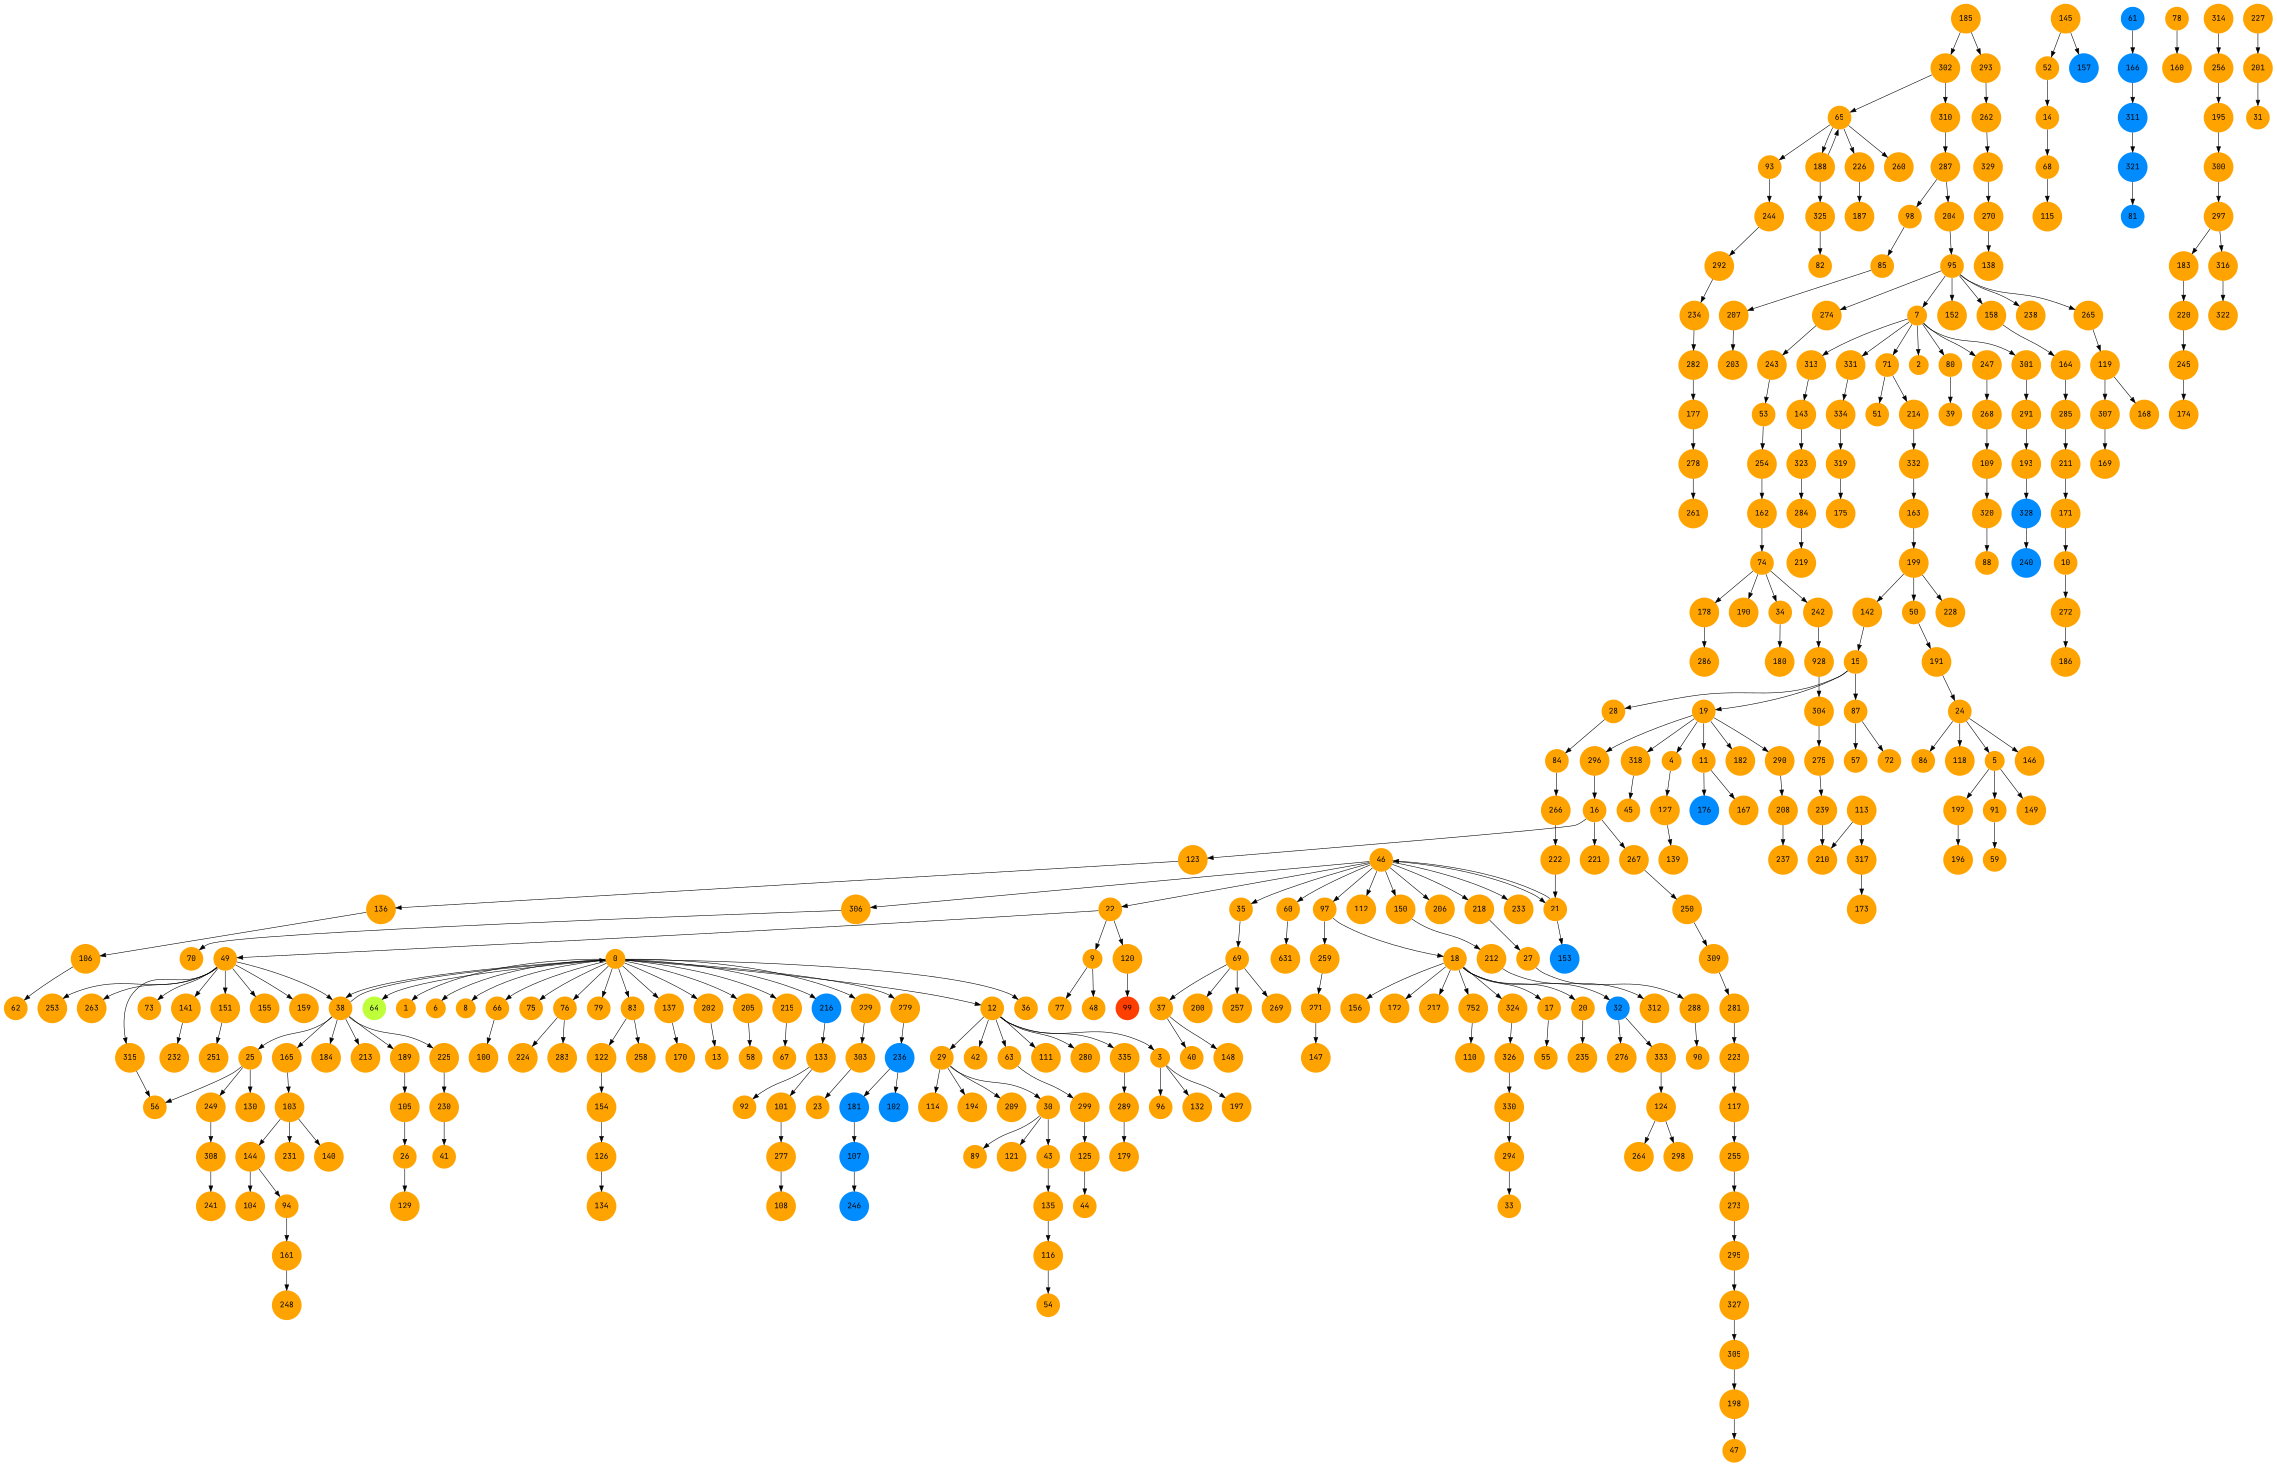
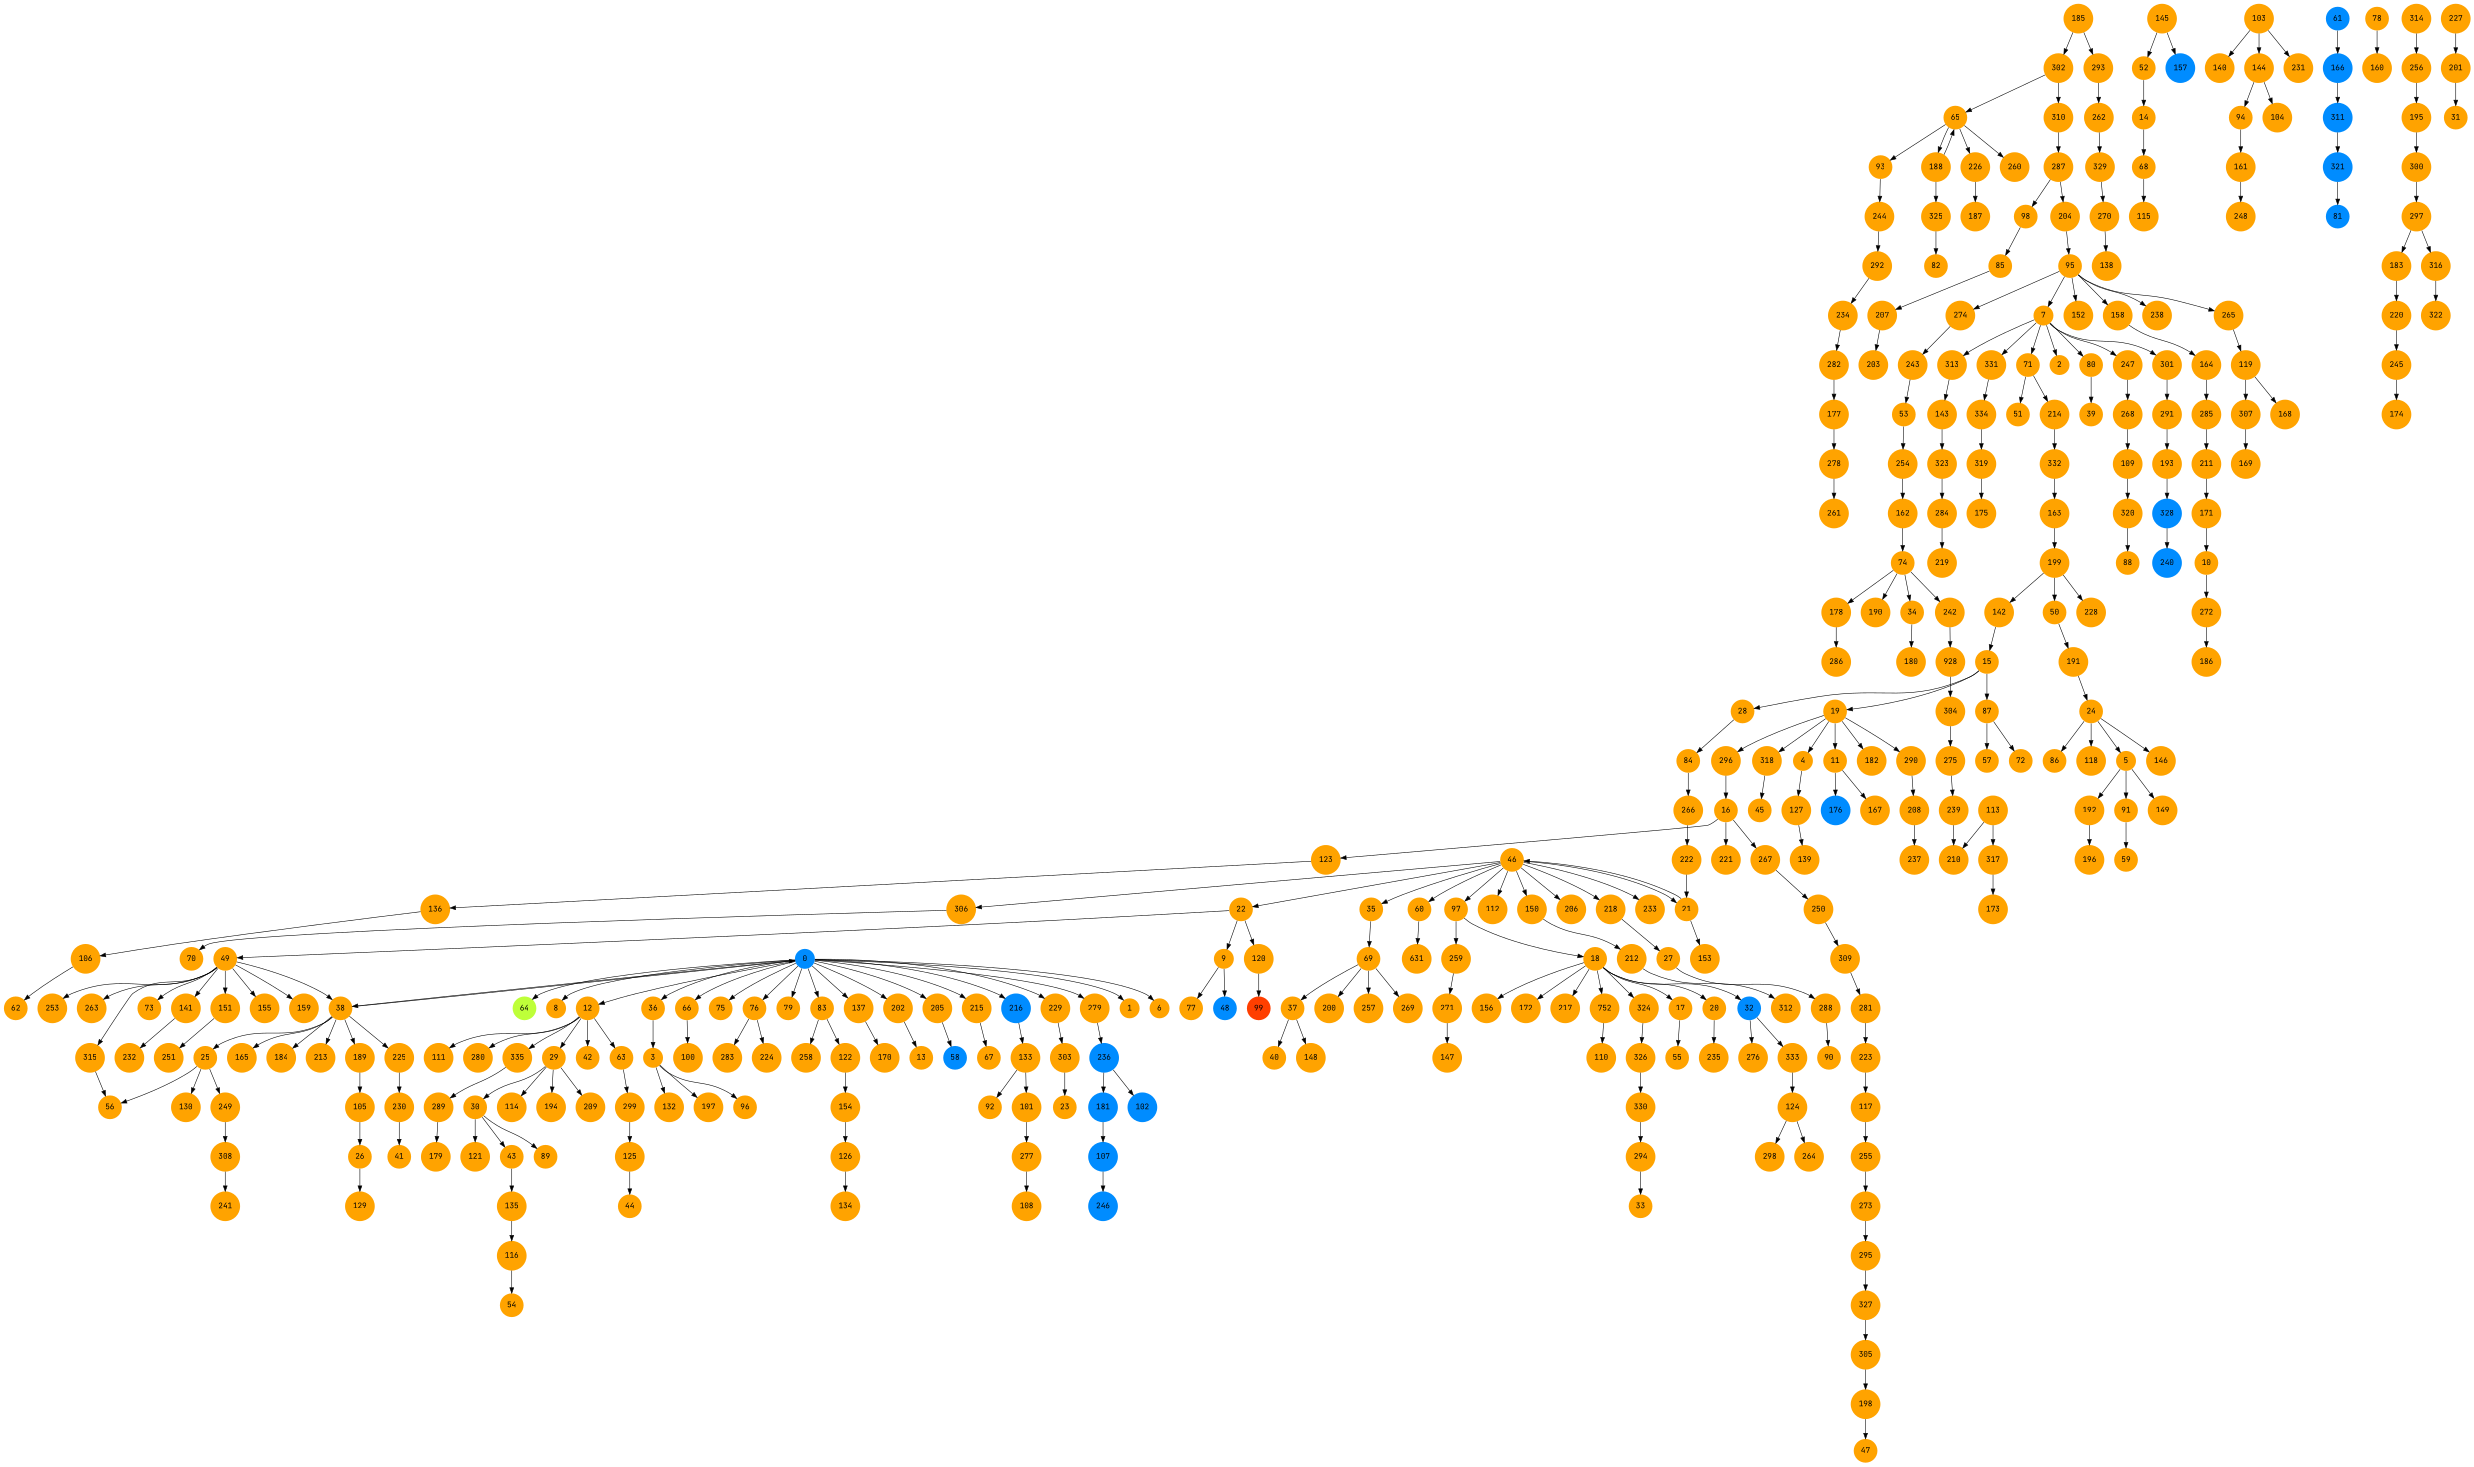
(615, 959) -> (805, 959)
(1565, 959) -> (1705, 959)
(1094, 1008) -> (1225, 1008)
(1082, 1032) -> (653, 1031)
(751, 1058) -> (955, 1058)
(288, 1080) -> none
